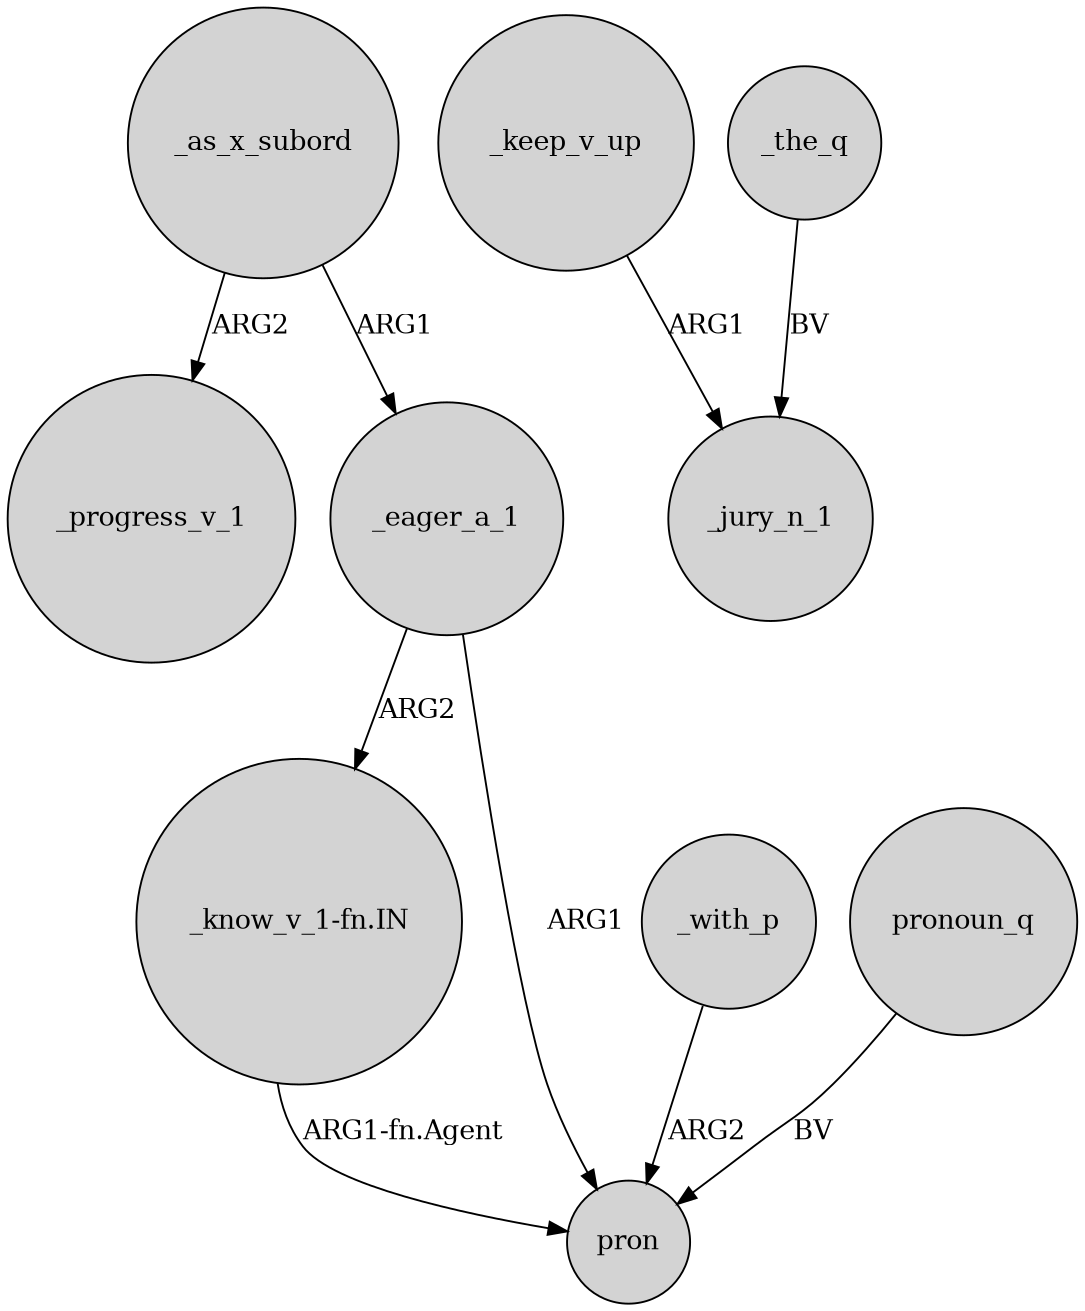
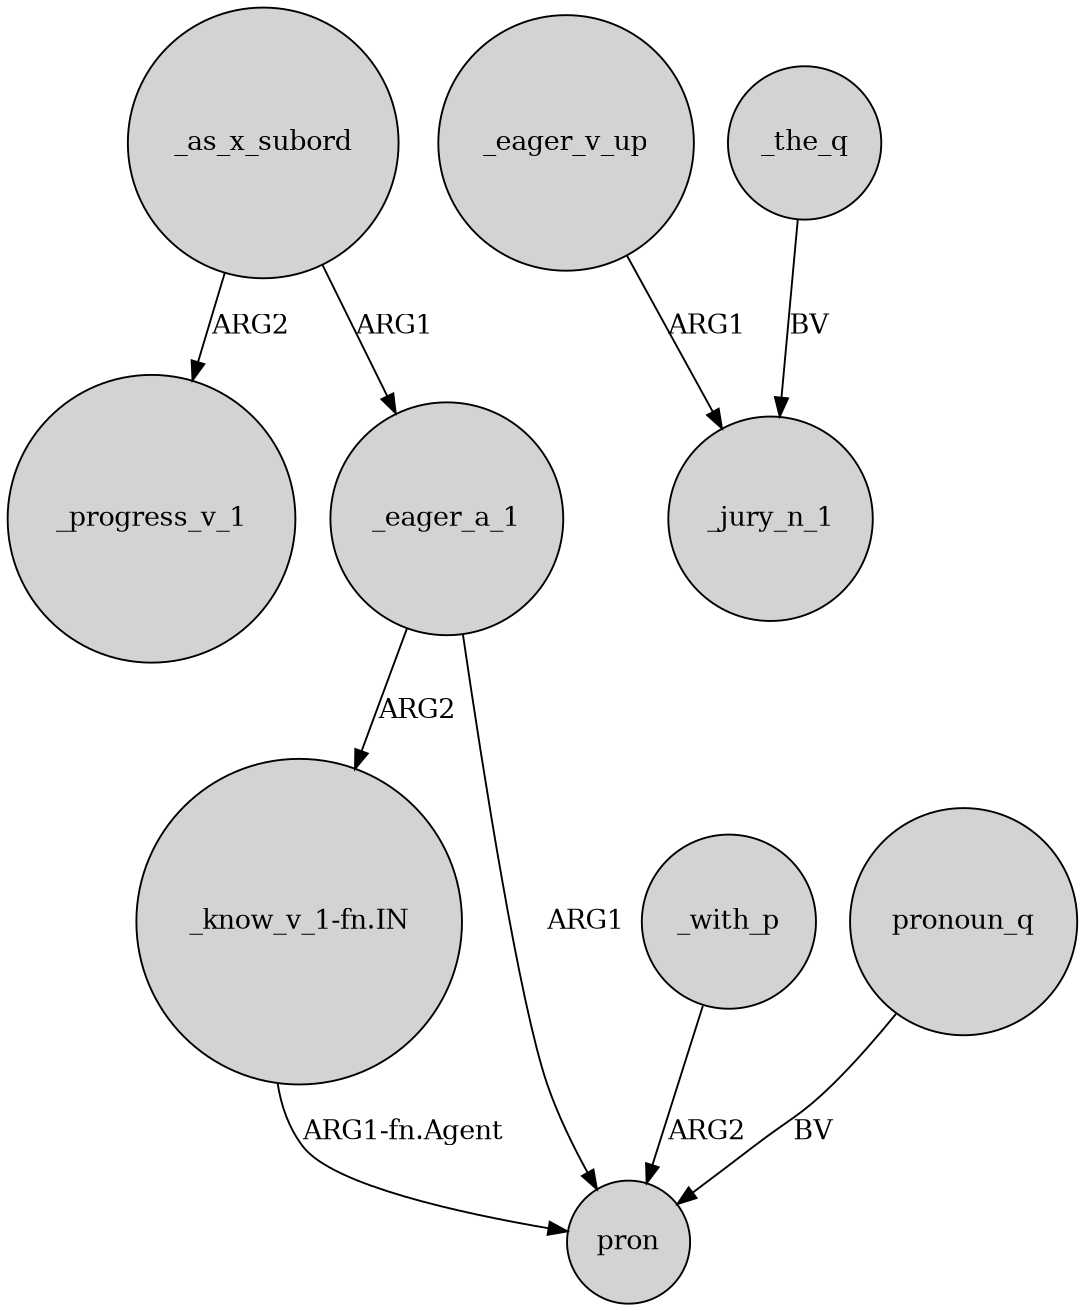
(566, 143) -> (566, 143)
